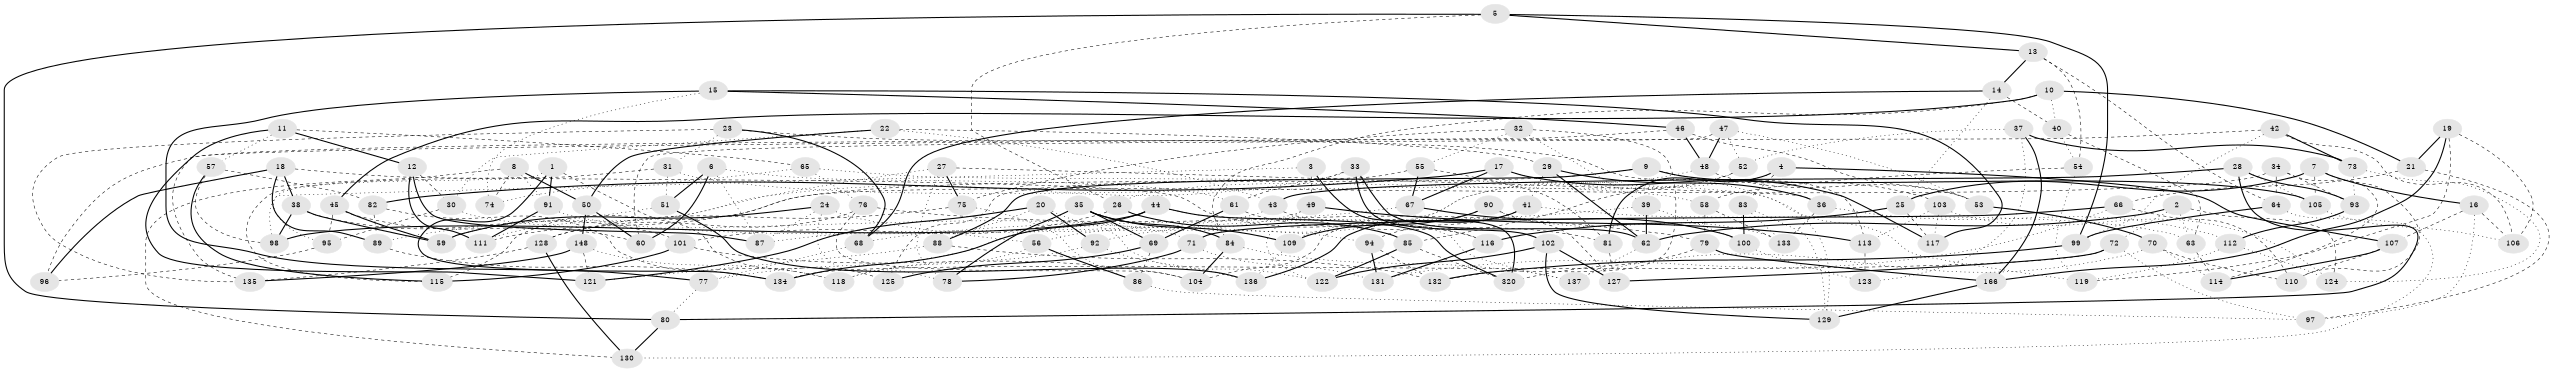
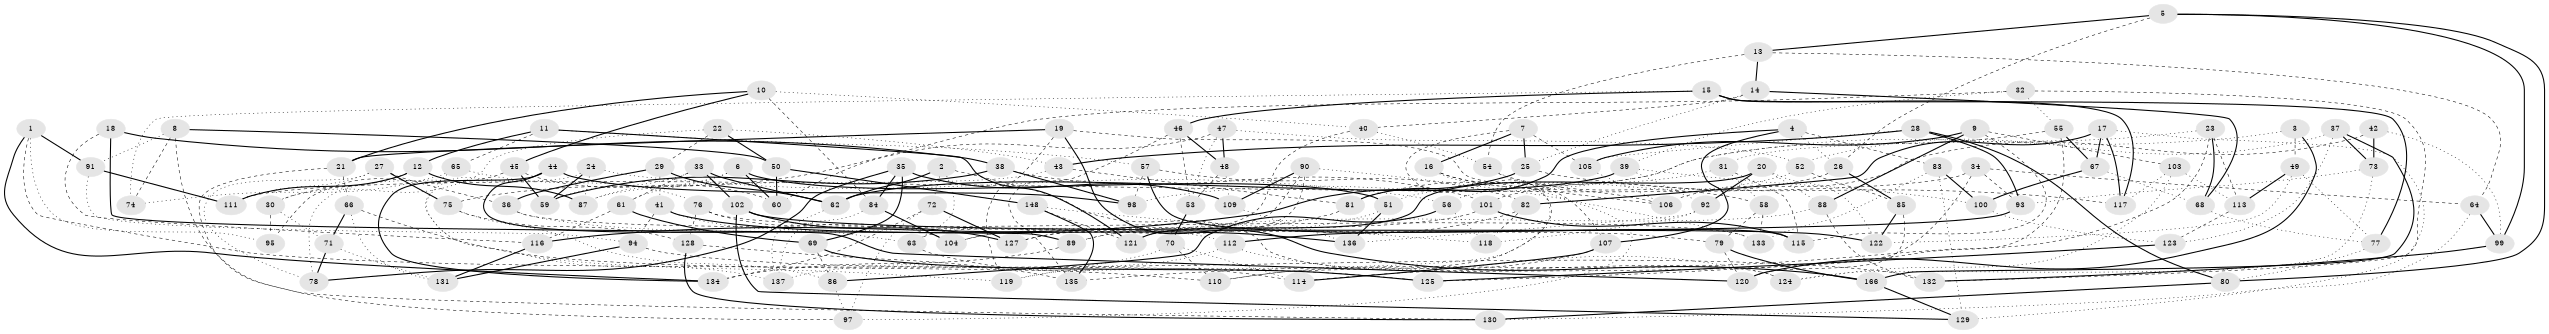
none -> (1941, 257)
(45, 282) -> none
(1509, 282) -> (1742, 282)
